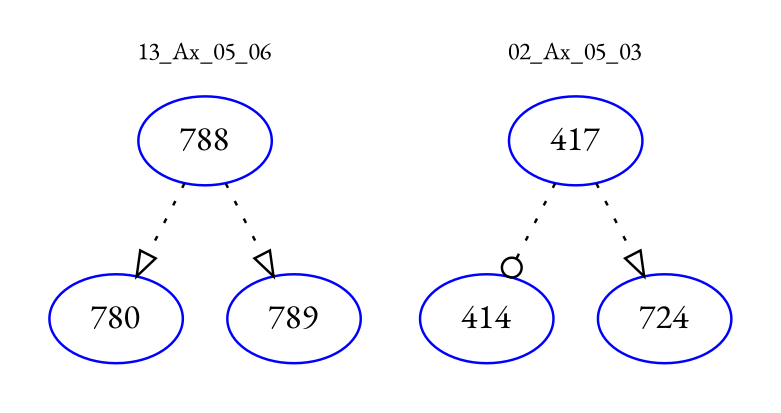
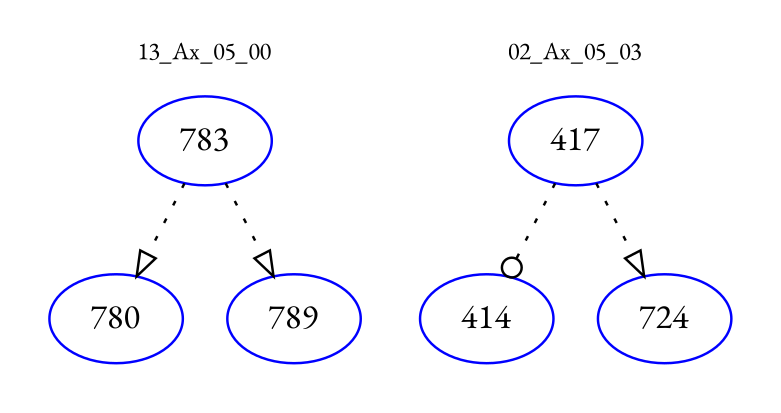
(205, 53) -> (205, 53)
(205, 141) -> (205, 141)
